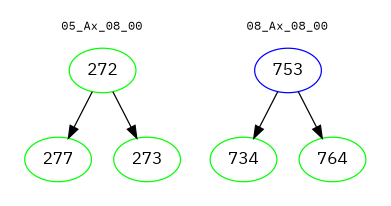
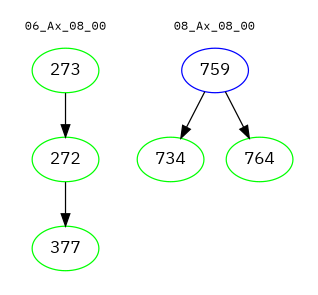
(103, 27) -> (66, 27)
(288, 70) -> (215, 70)
(122, 109) -> (66, 109)
(58, 159) -> (66, 248)
